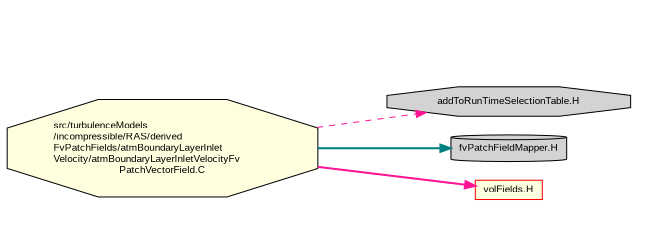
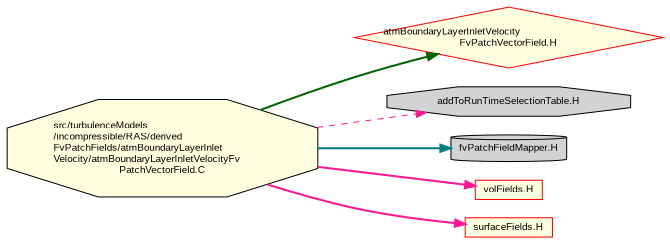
none -> (509, 38)
none -> (509, 227)
